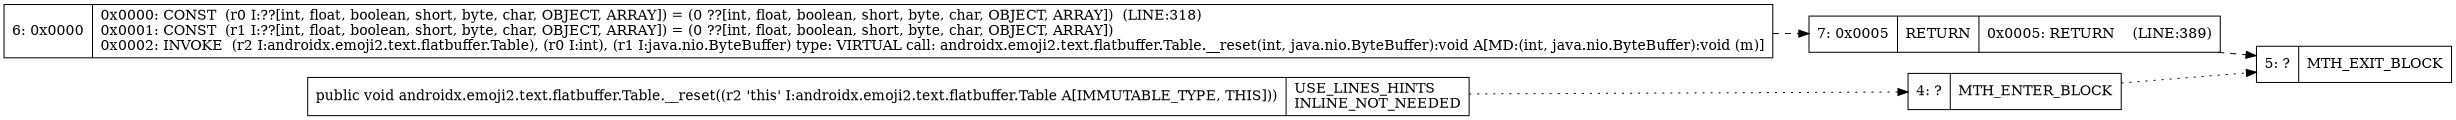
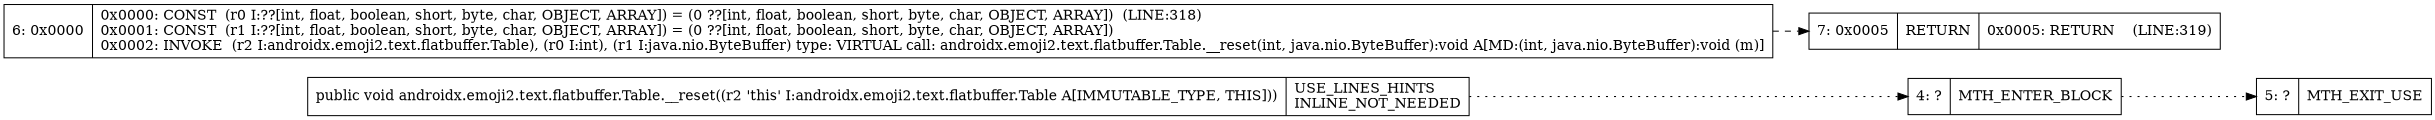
(2100, 34) -> (2100, 31)
(2232, 54) -> none
(2375, 64) -> (2365, 96)
